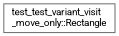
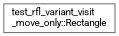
(59, 18) -> (59, 18)
